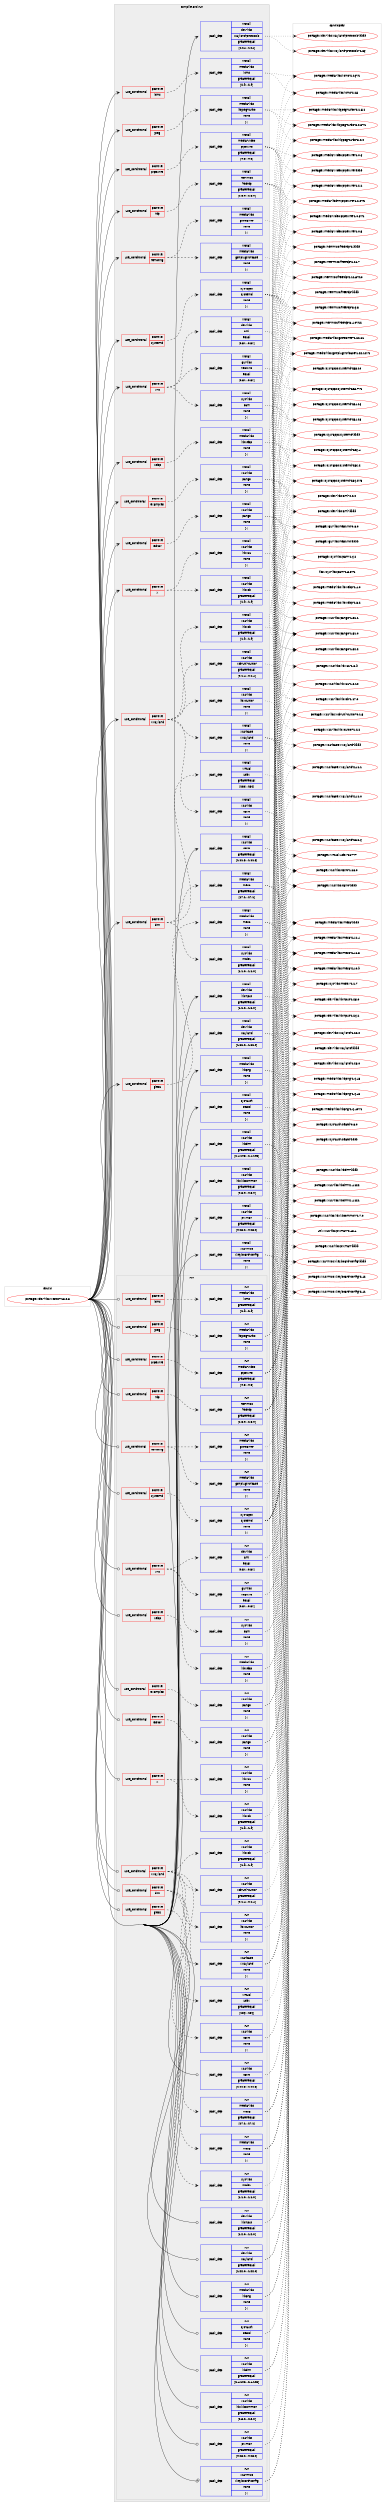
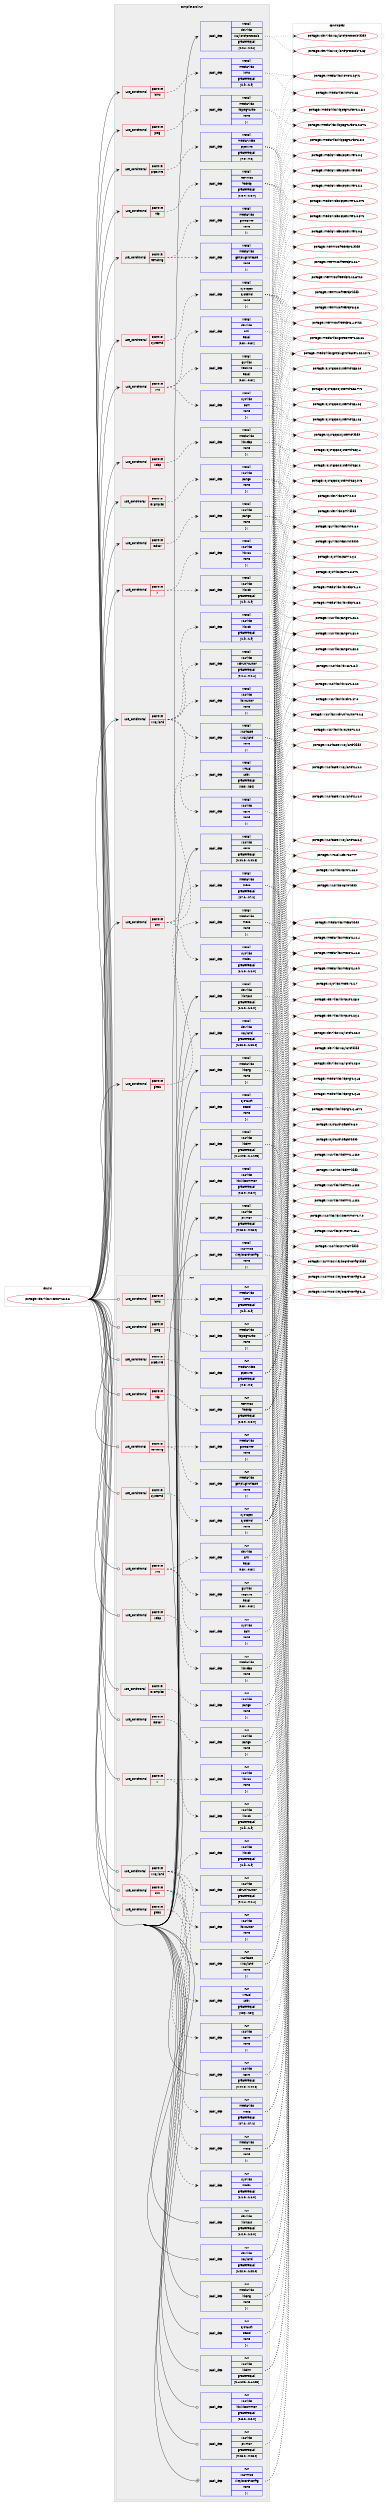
(337, 201) -> (337, 201)
(337, 572) -> (337, 572)
none -> (337, 1155)
(337, 1231) -> (337, 1231)
